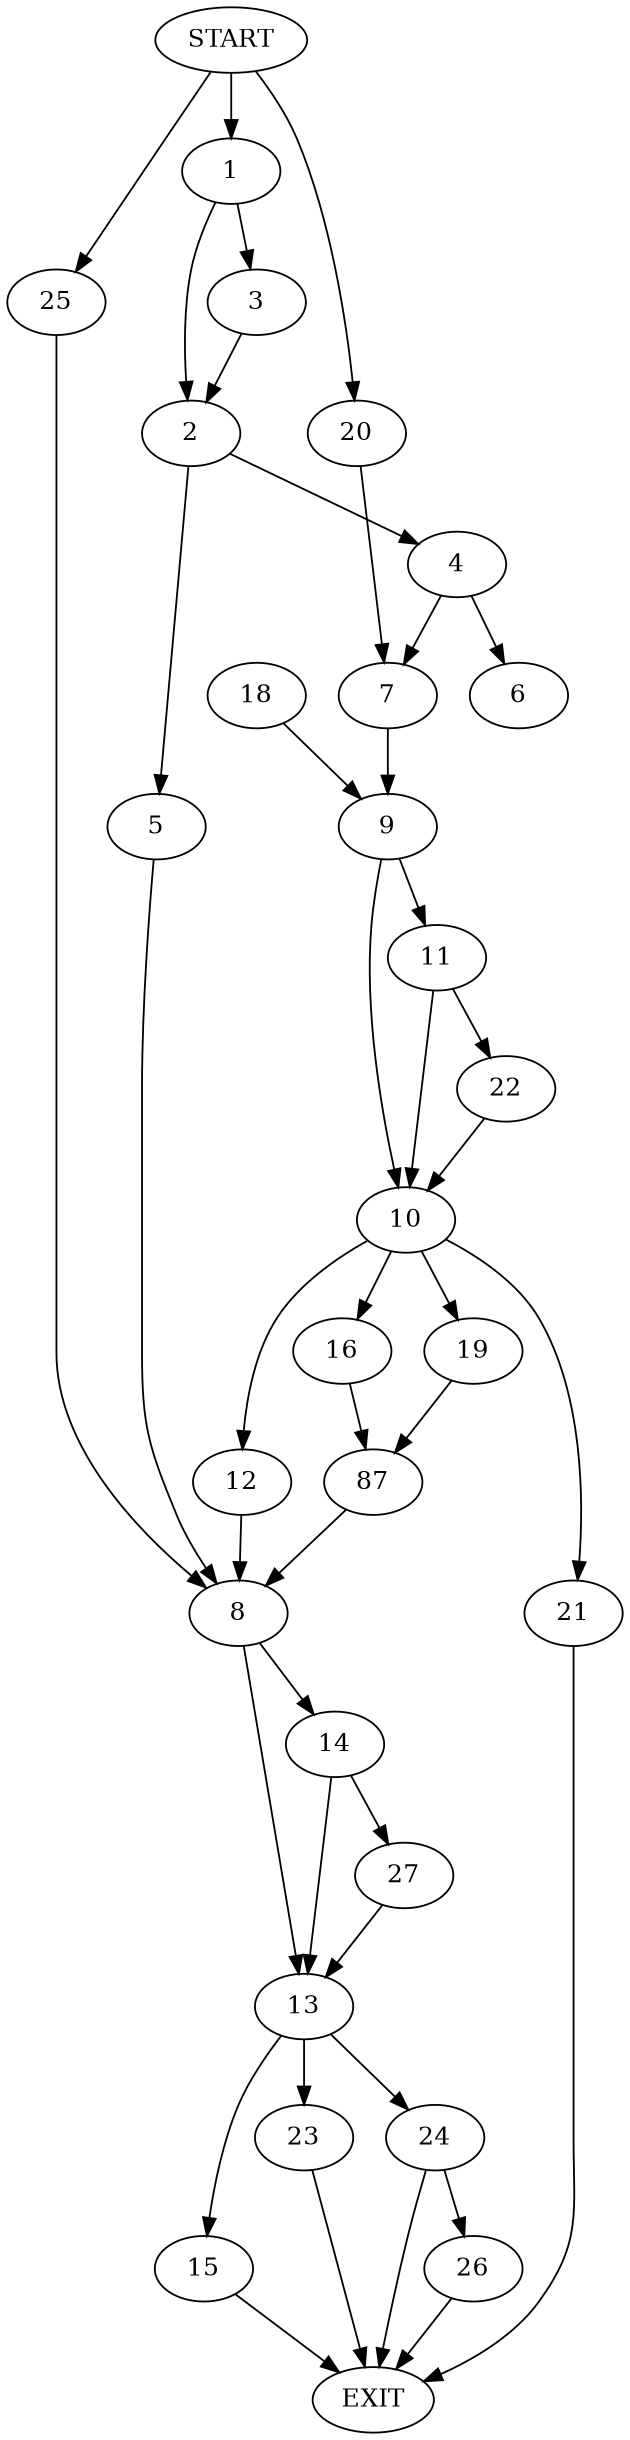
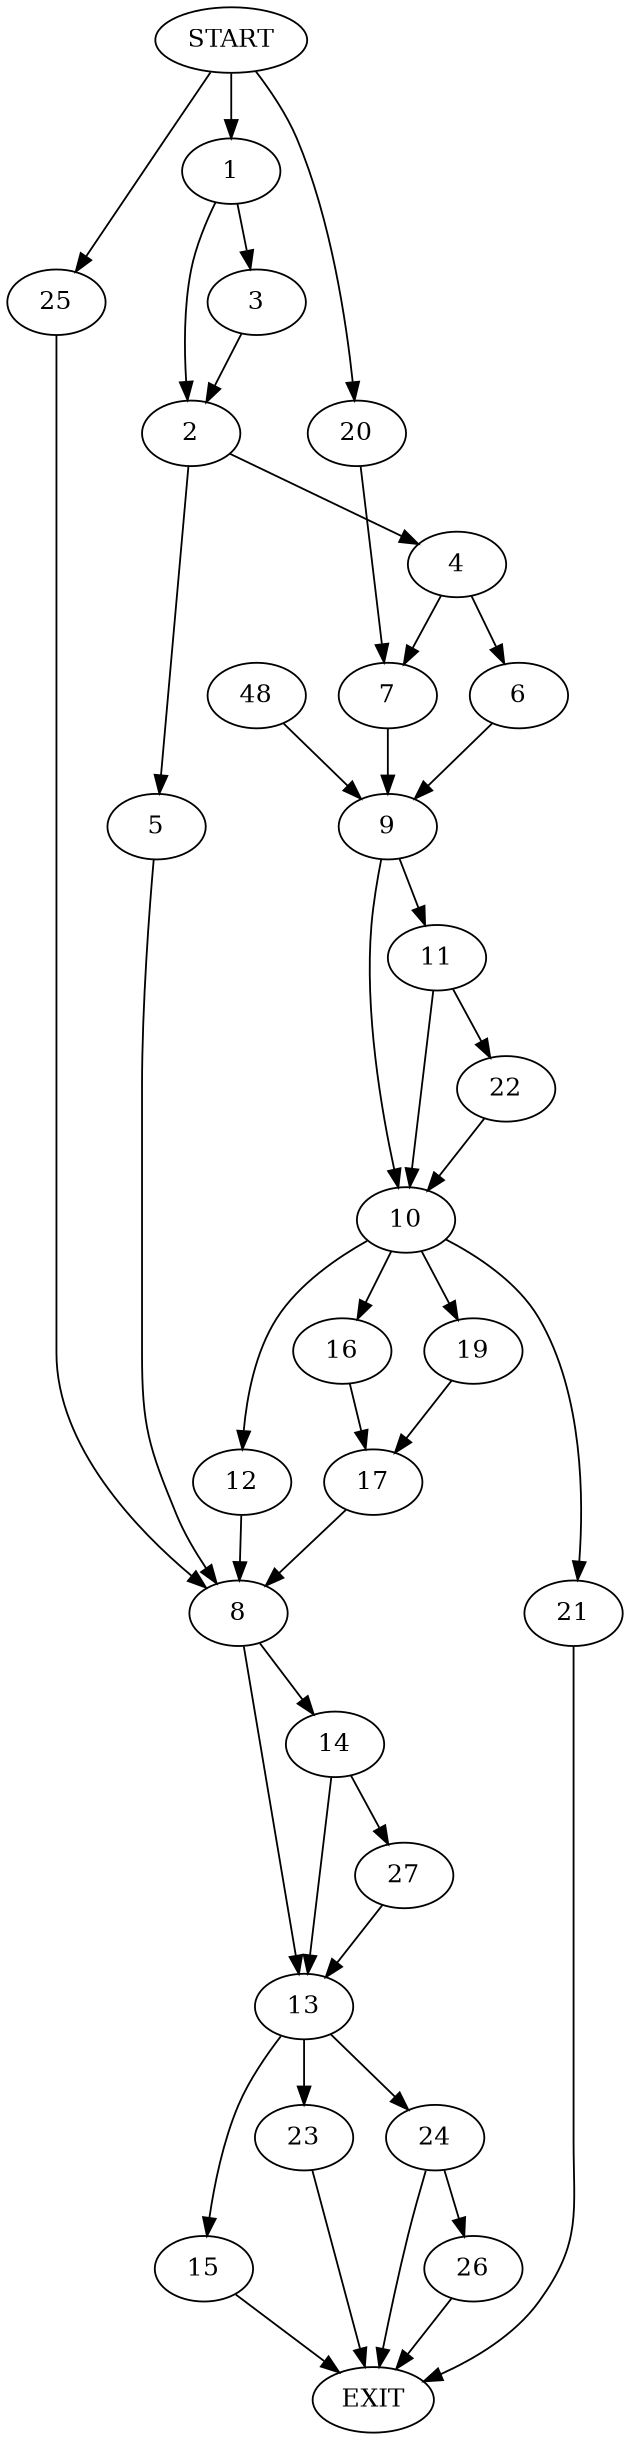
(257, 696) -> (257, 696)
none -> (460, 755)
(373, 1482) -> (373, 1482)
